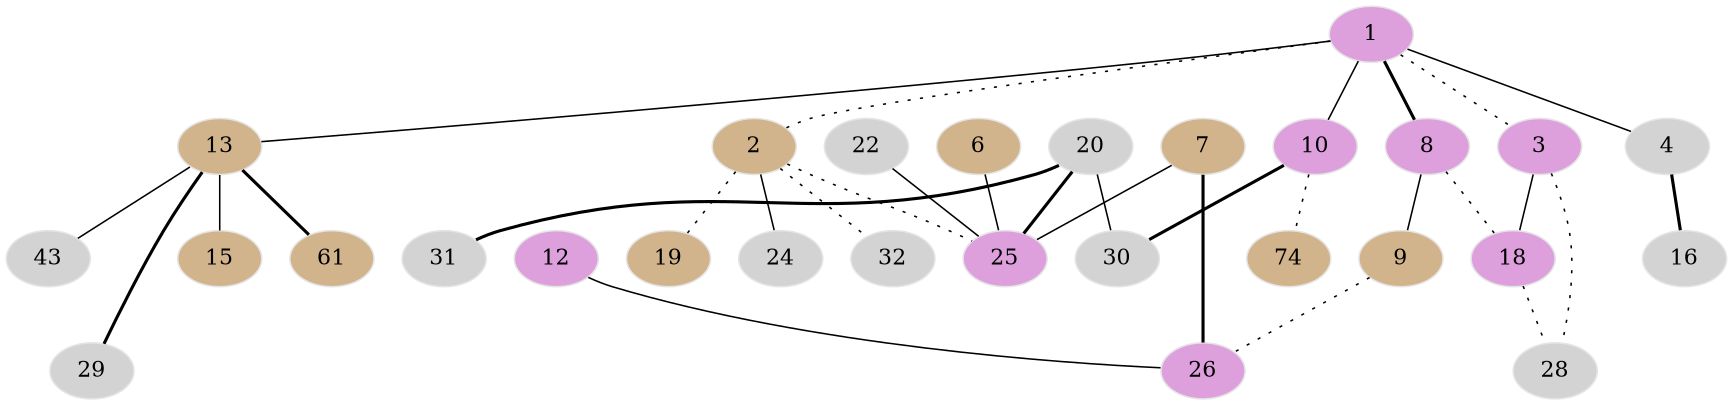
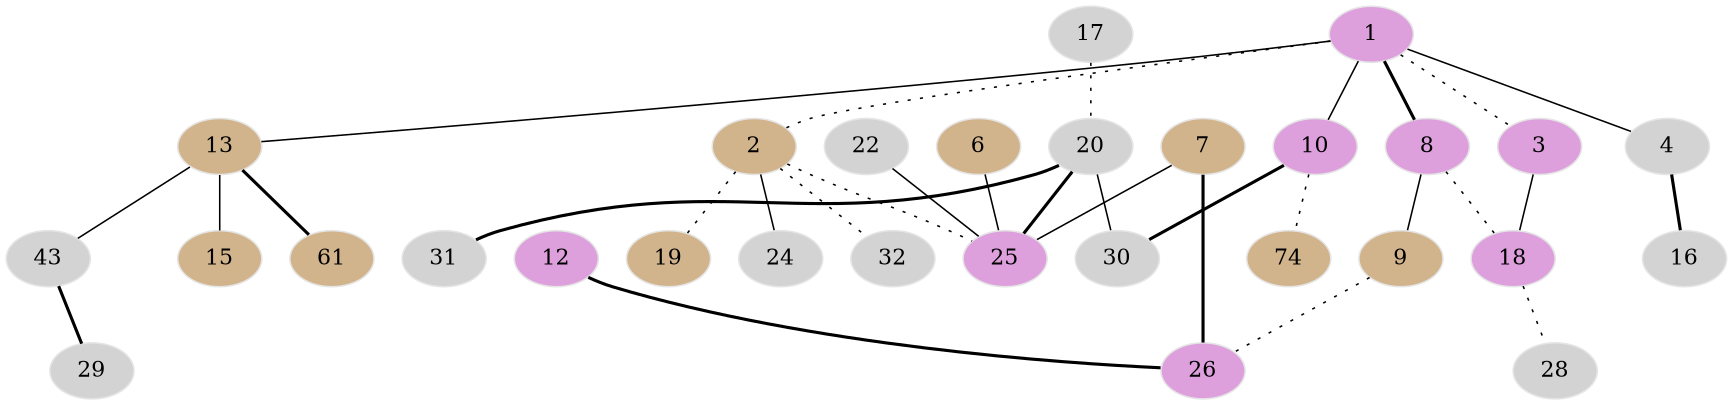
none -> (1091, 34)
(149, 256) -> (70, 315)
(1572, 257) -> none
(871, 341) -> (871, 341)
